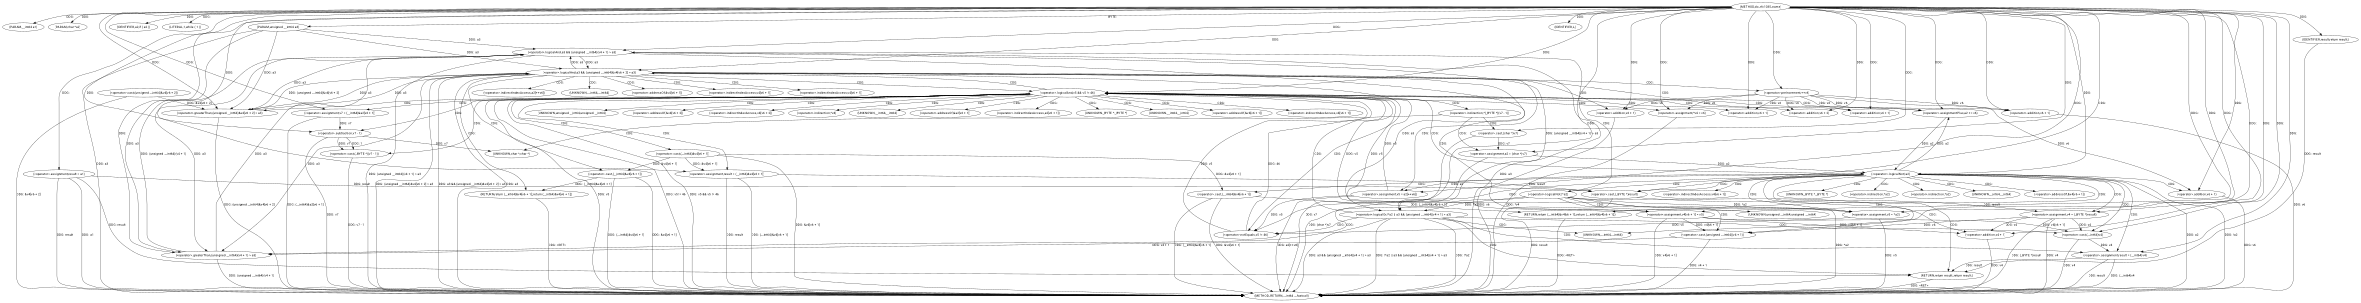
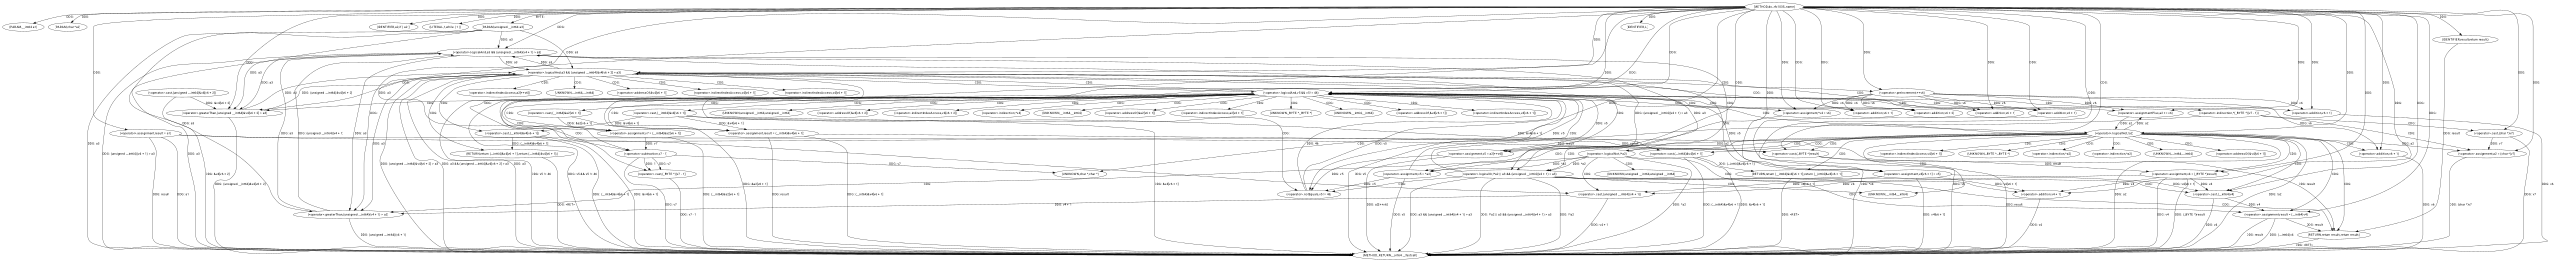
none -> (555, 113)
(1698, 164) -> (2339, 141)
